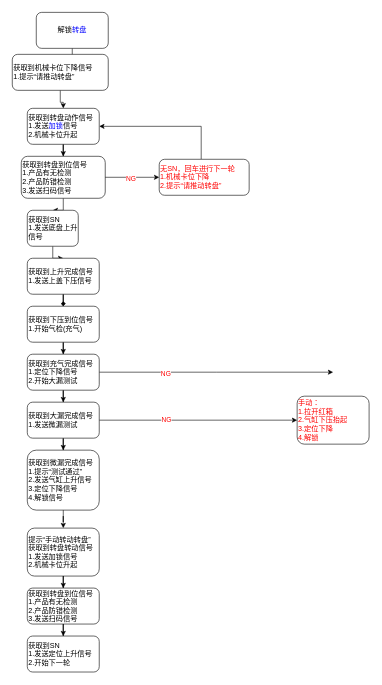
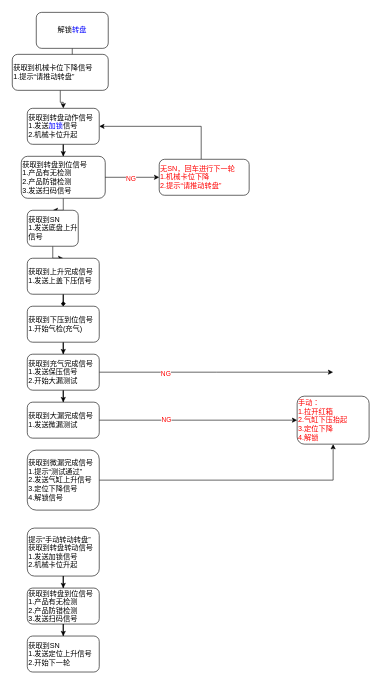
(61, 372) -> (61, 372)
(63, 446) -> none
(63, 519) -> (333, 449)
